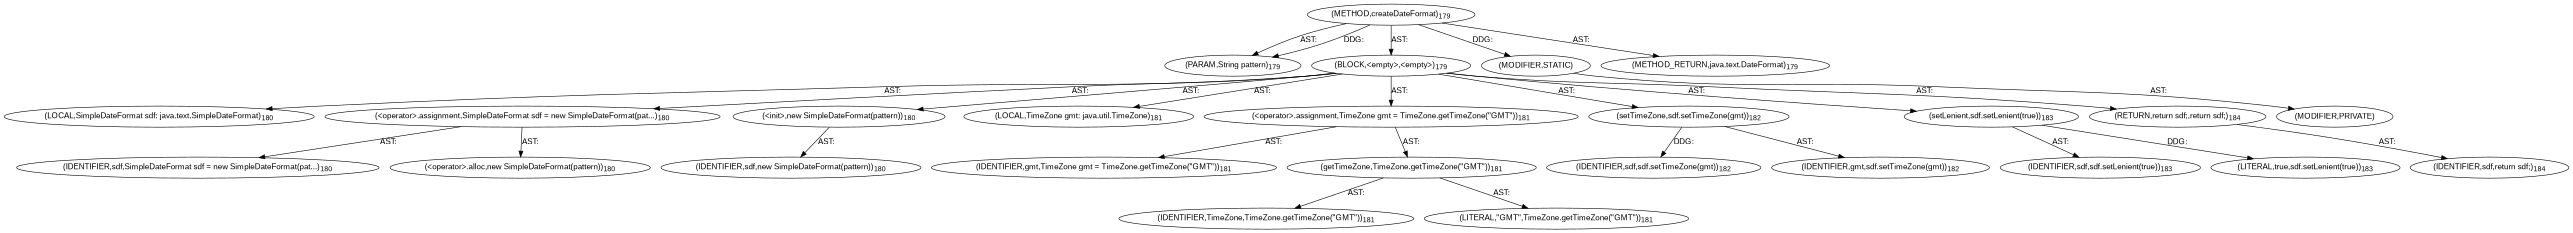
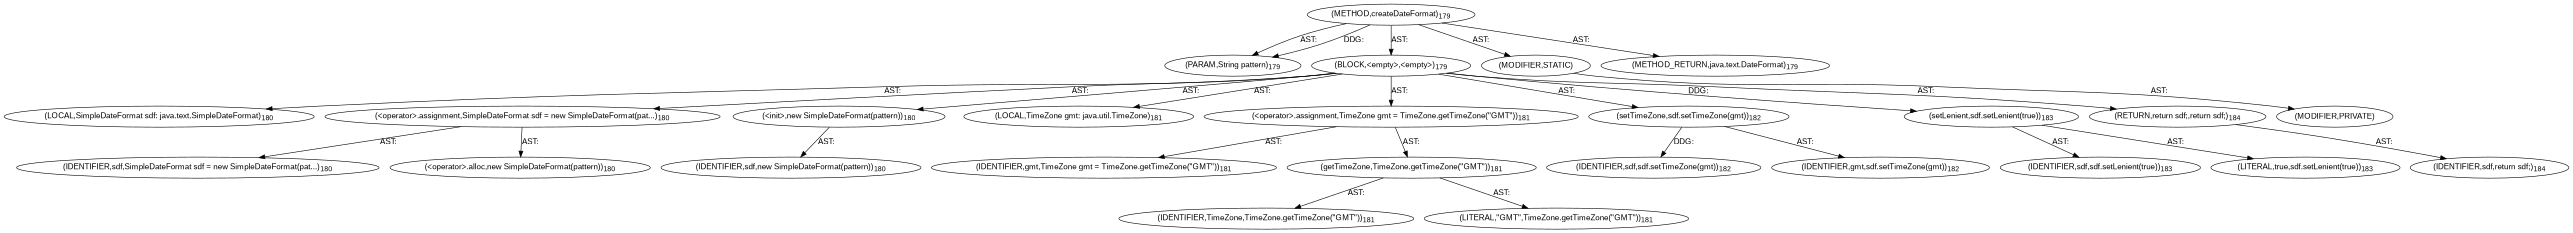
(1484, 40) -> (1482, 40)
(1698, 91) -> (1700, 91)
(2179, 142) -> (2177, 142)
